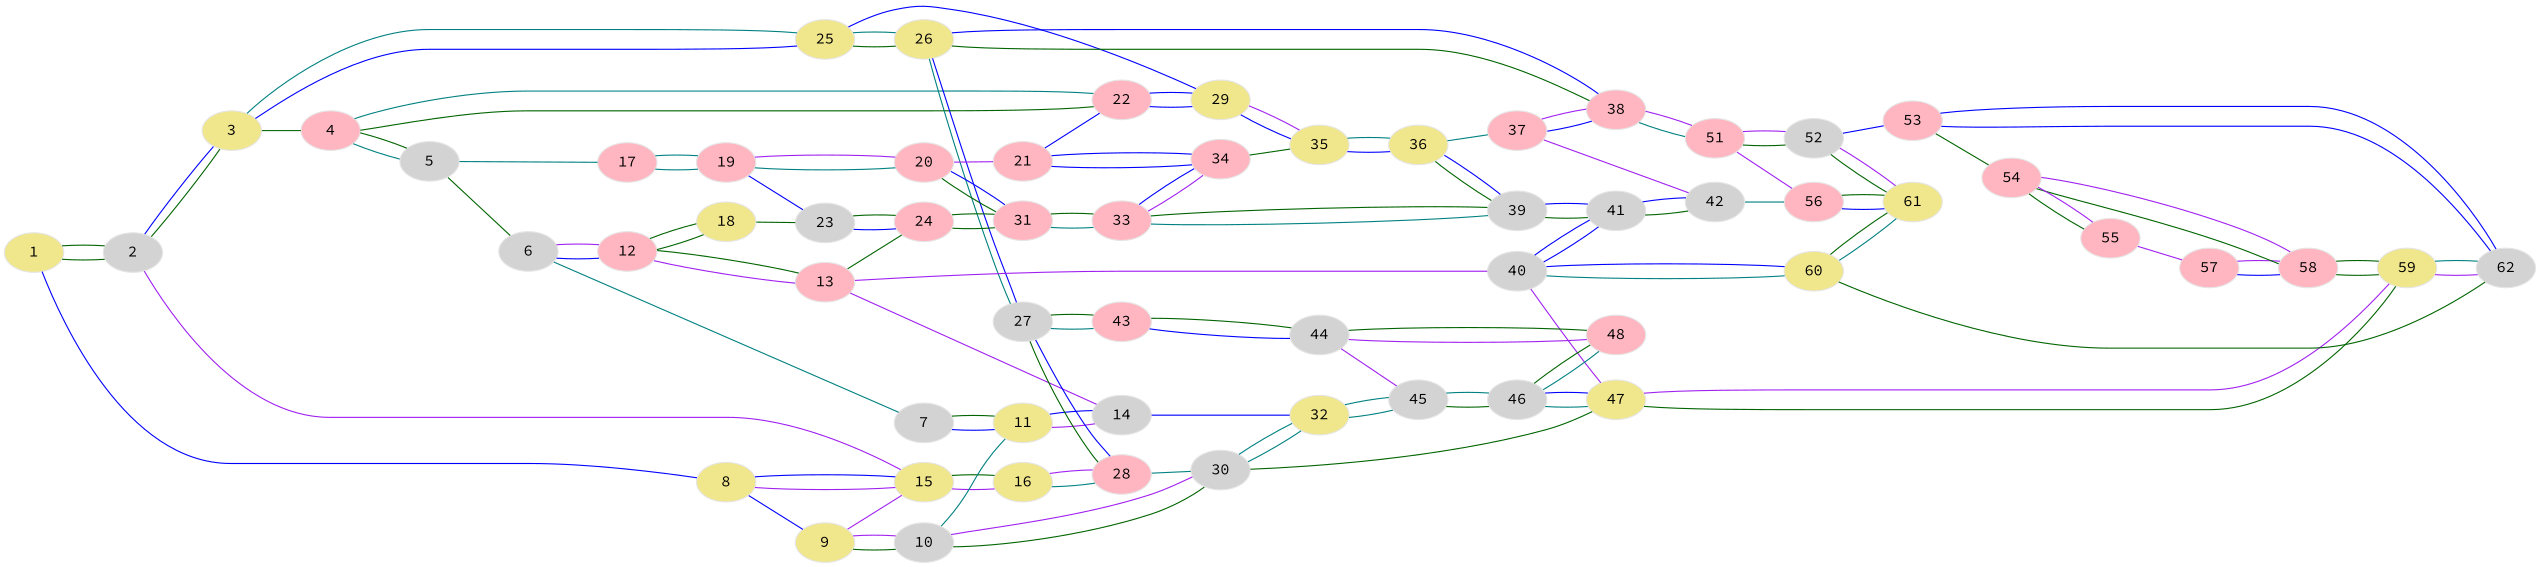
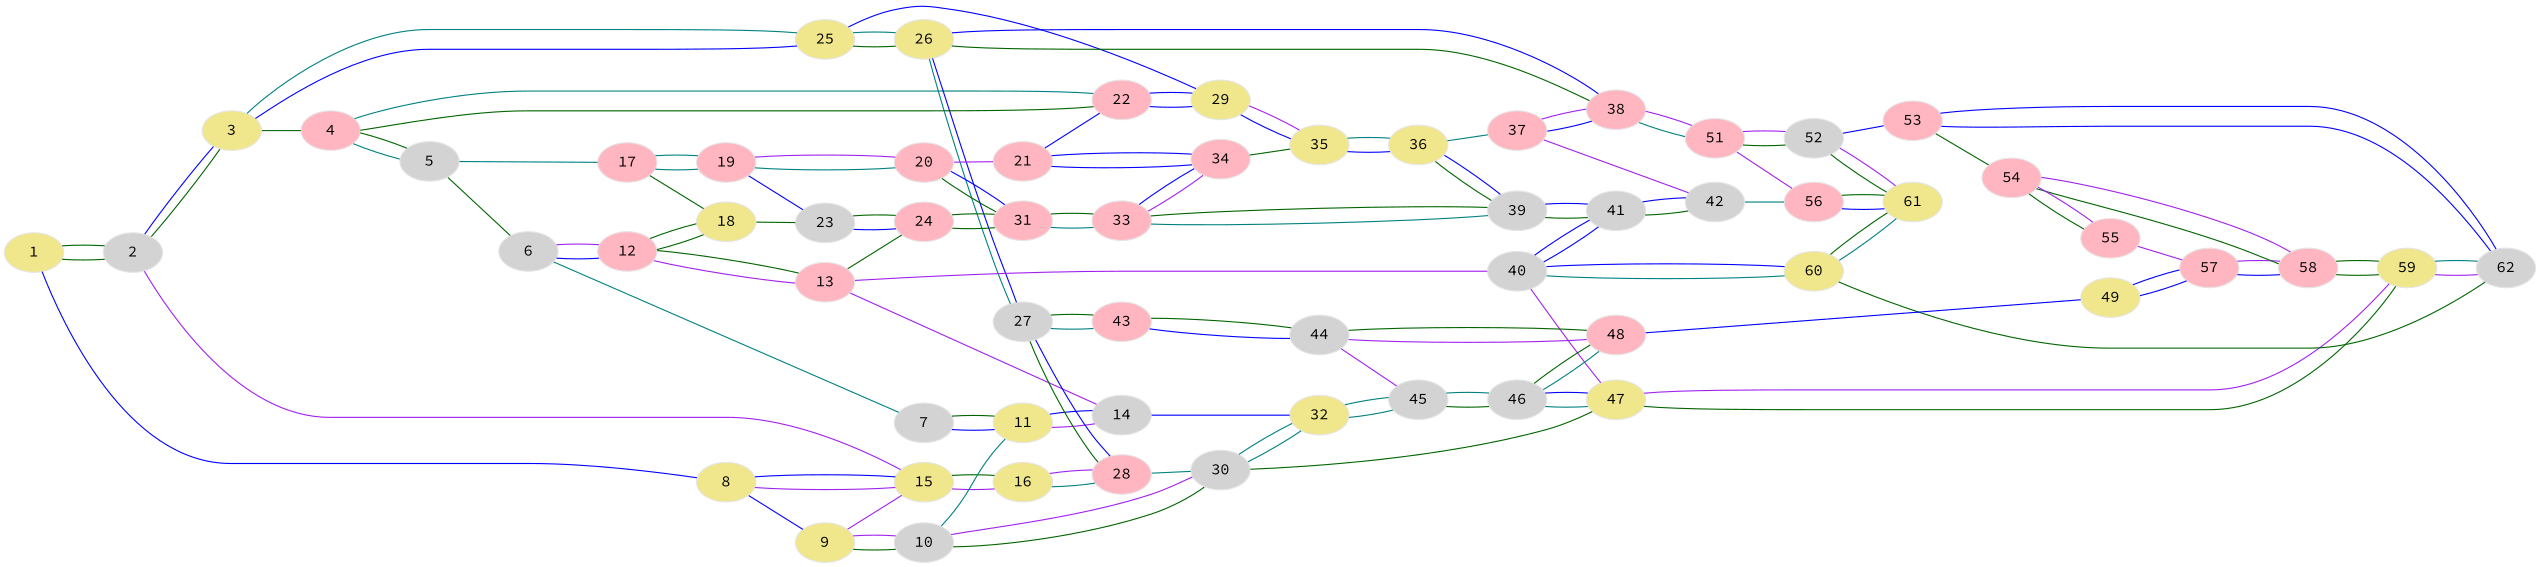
none -> (677, 192)
none -> (2110, 298)
